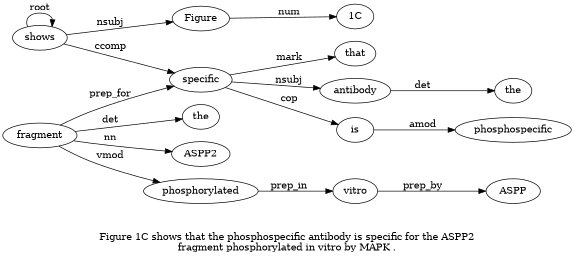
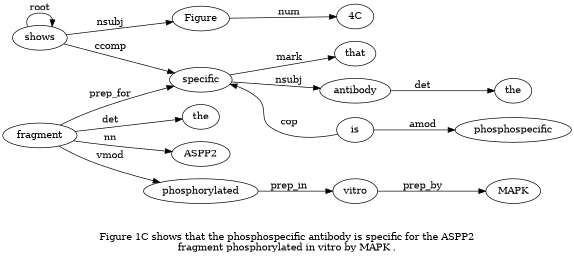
(355, 16) -> (355, 16)
(279, 105) -> (276, 130)
(513, 191) -> (513, 191)
